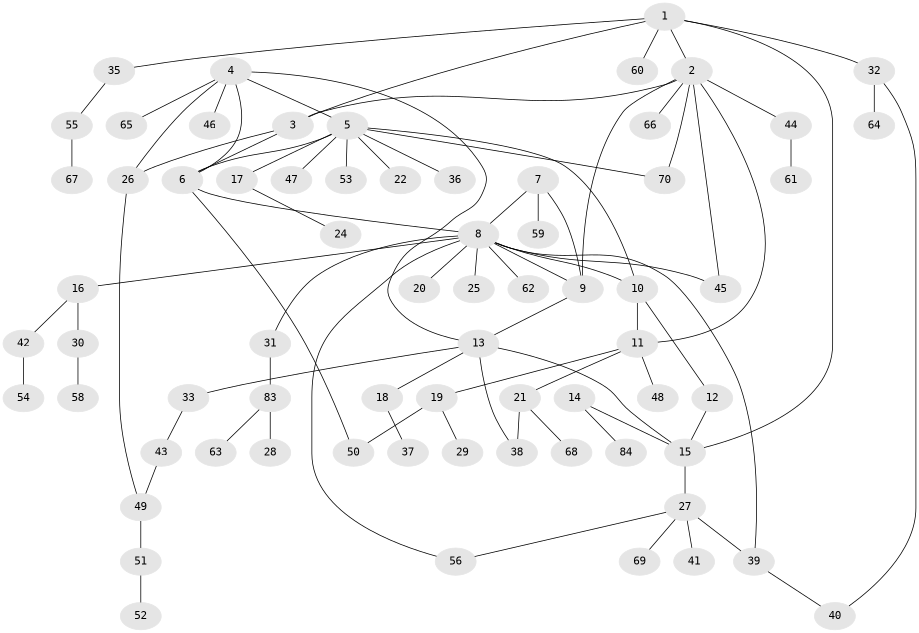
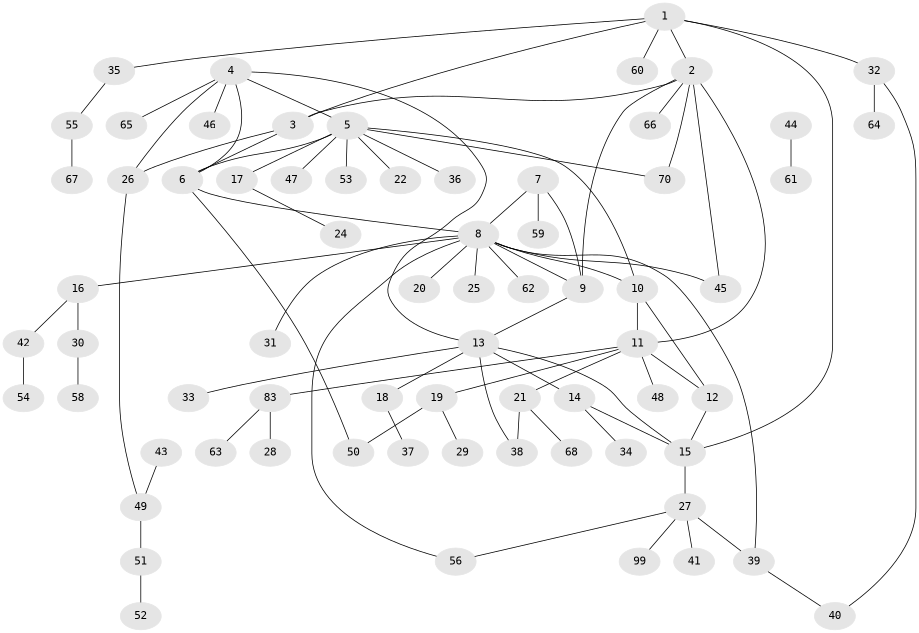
(741, 98) -> none
none -> (523, 369)
(270, 371) -> (454, 370)
none -> (675, 371)
(175, 425) -> none
(626, 453) -> (626, 453)
(640, 562) -> (640, 562)
